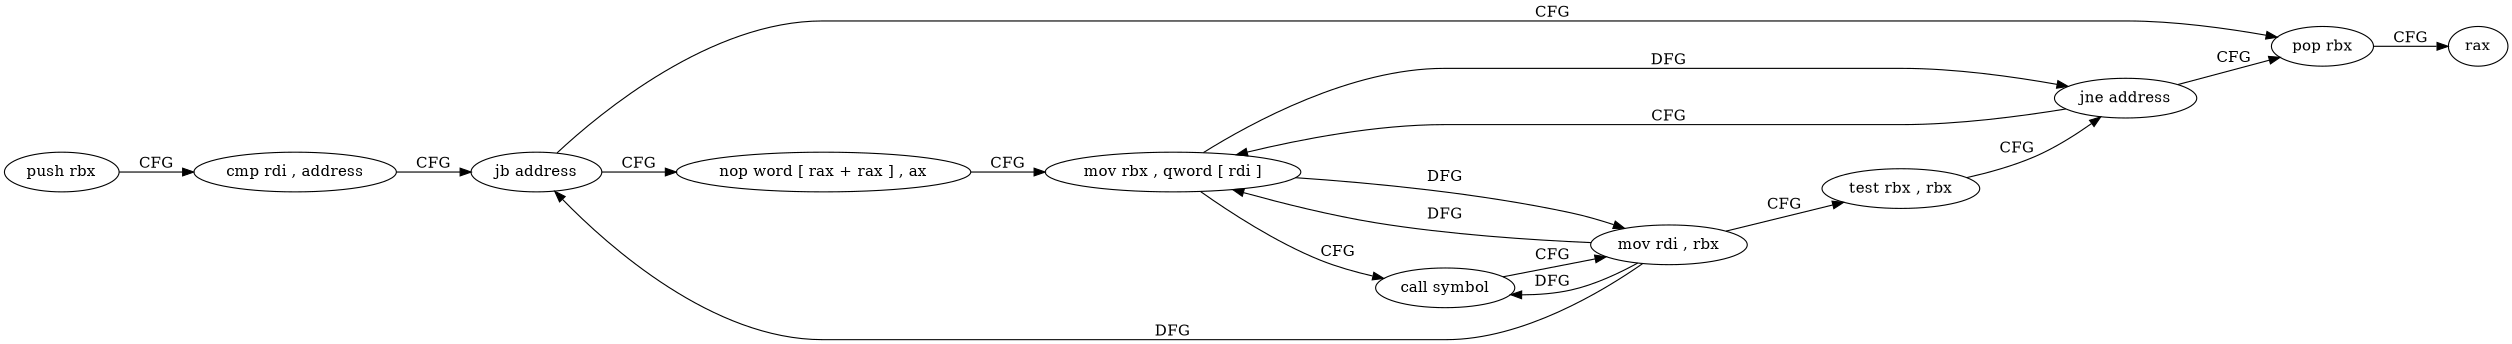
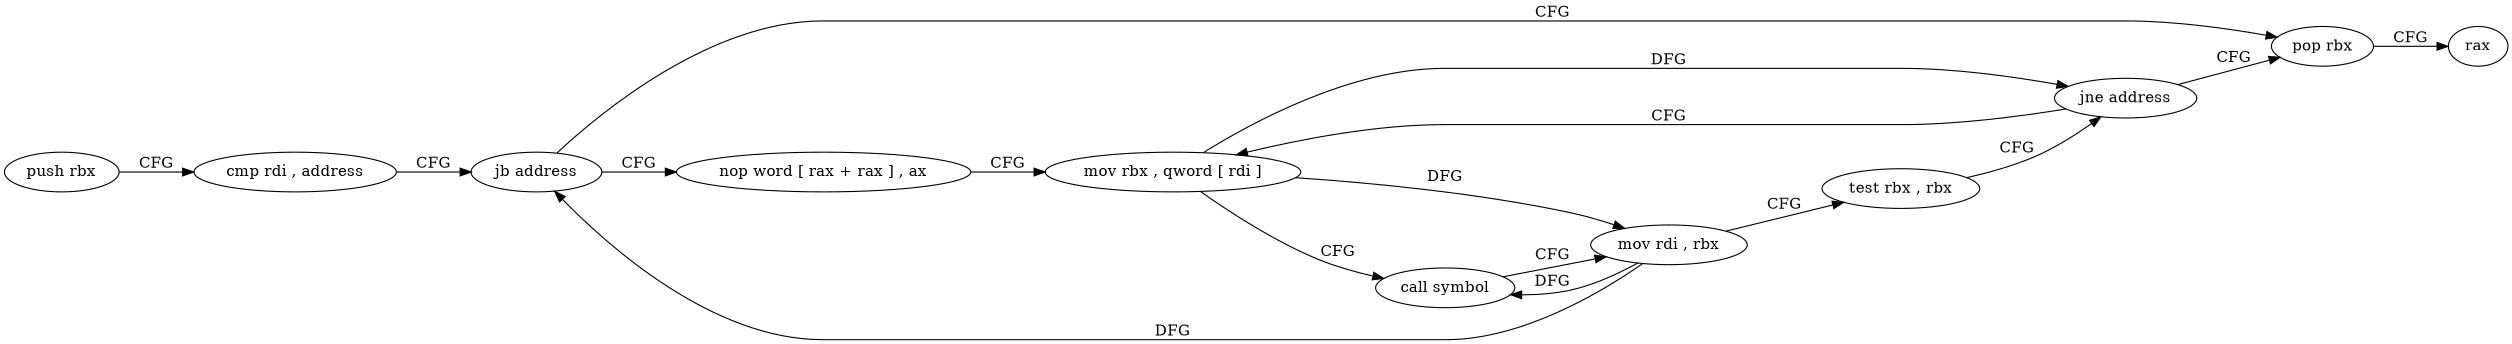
(1416, 228) -> none
